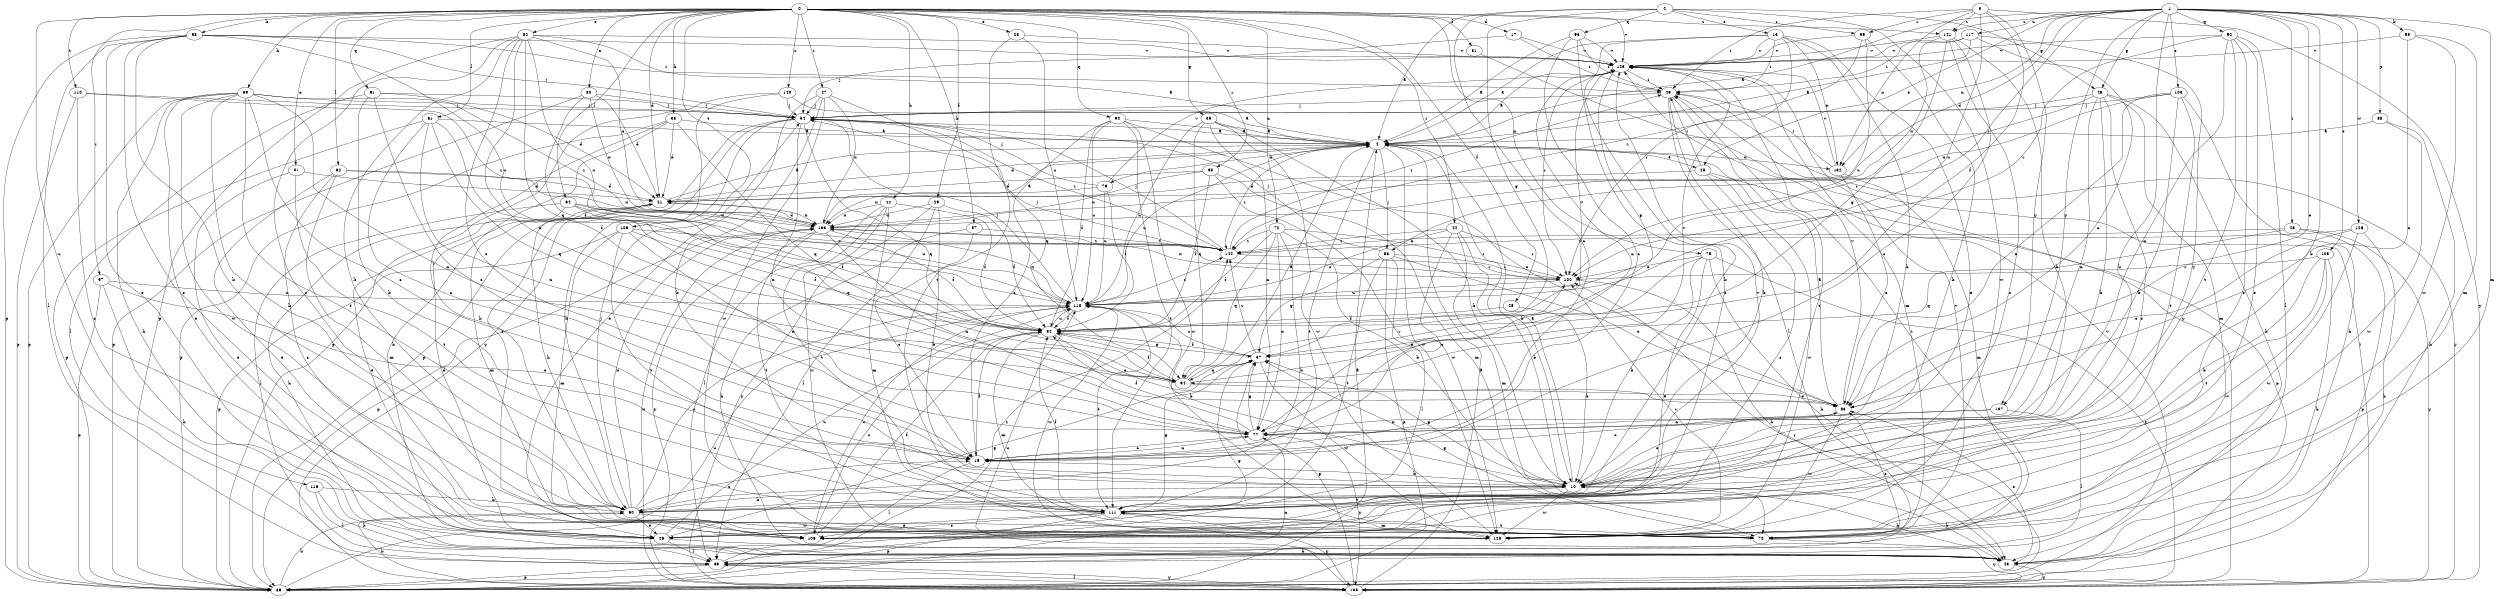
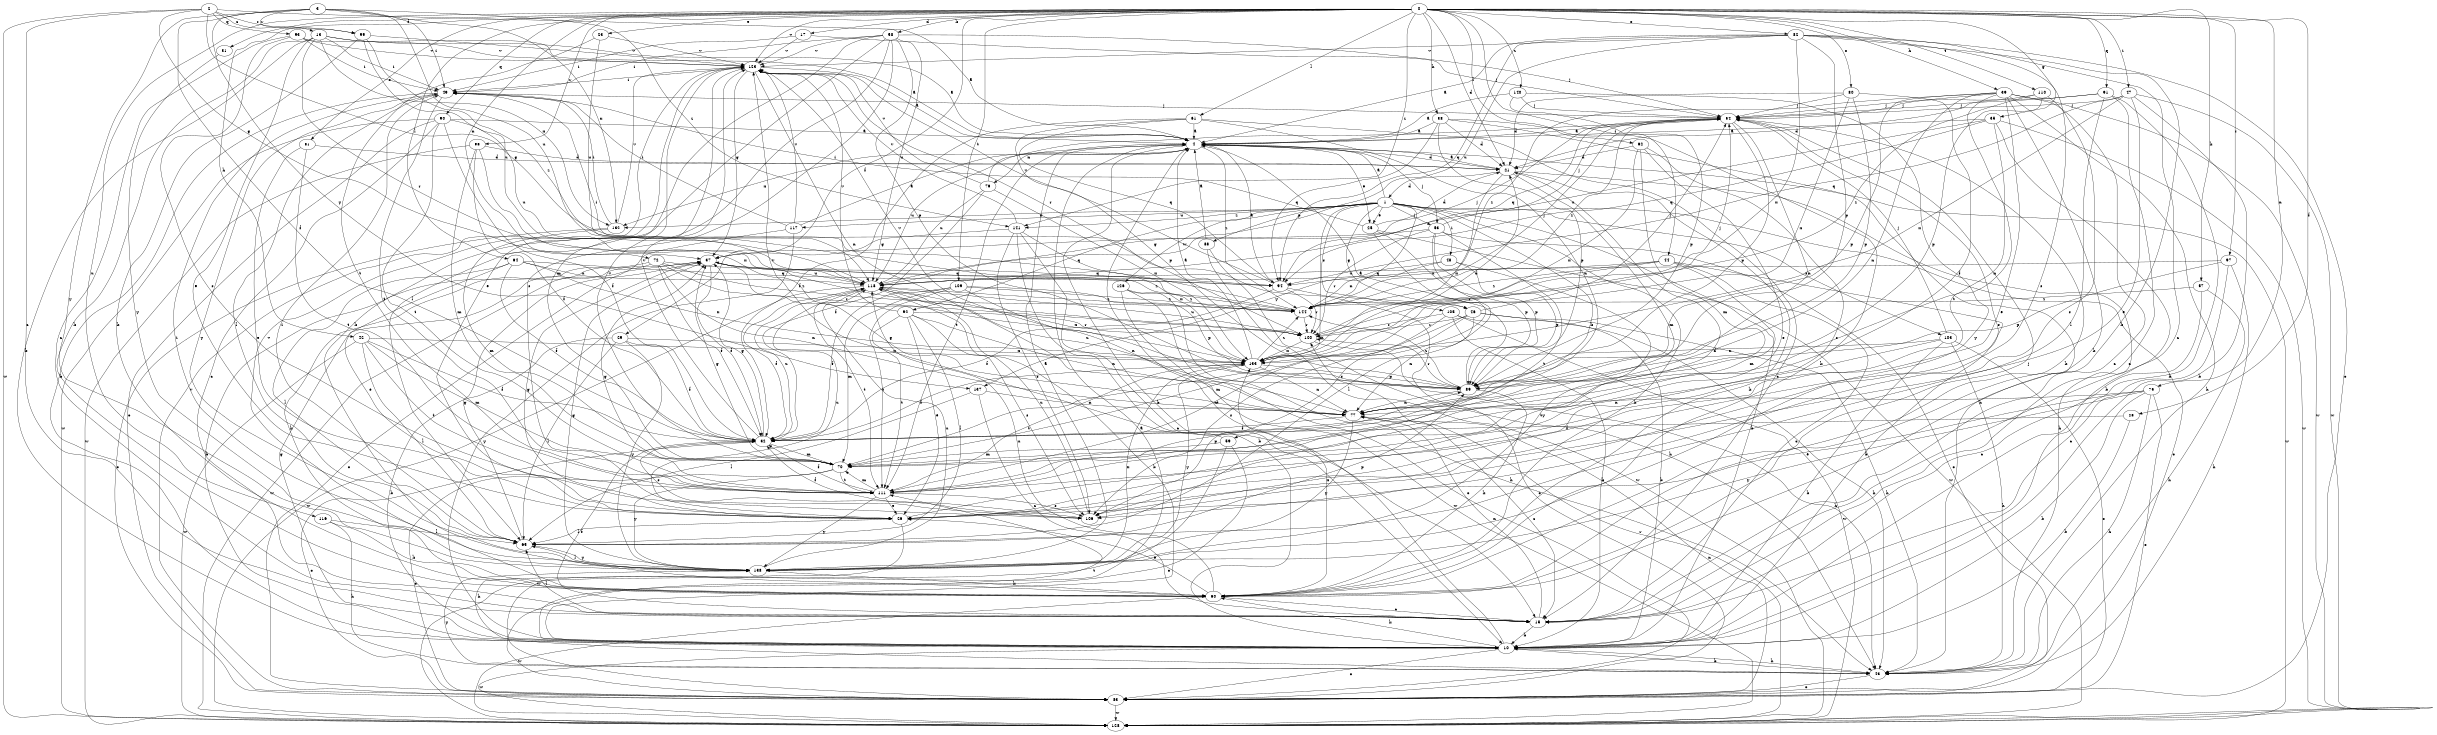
(1443, 180) -> (1442, 177)
(1640, 267) -> (1762, 695)
(1533, 319) -> (1216, 403)
